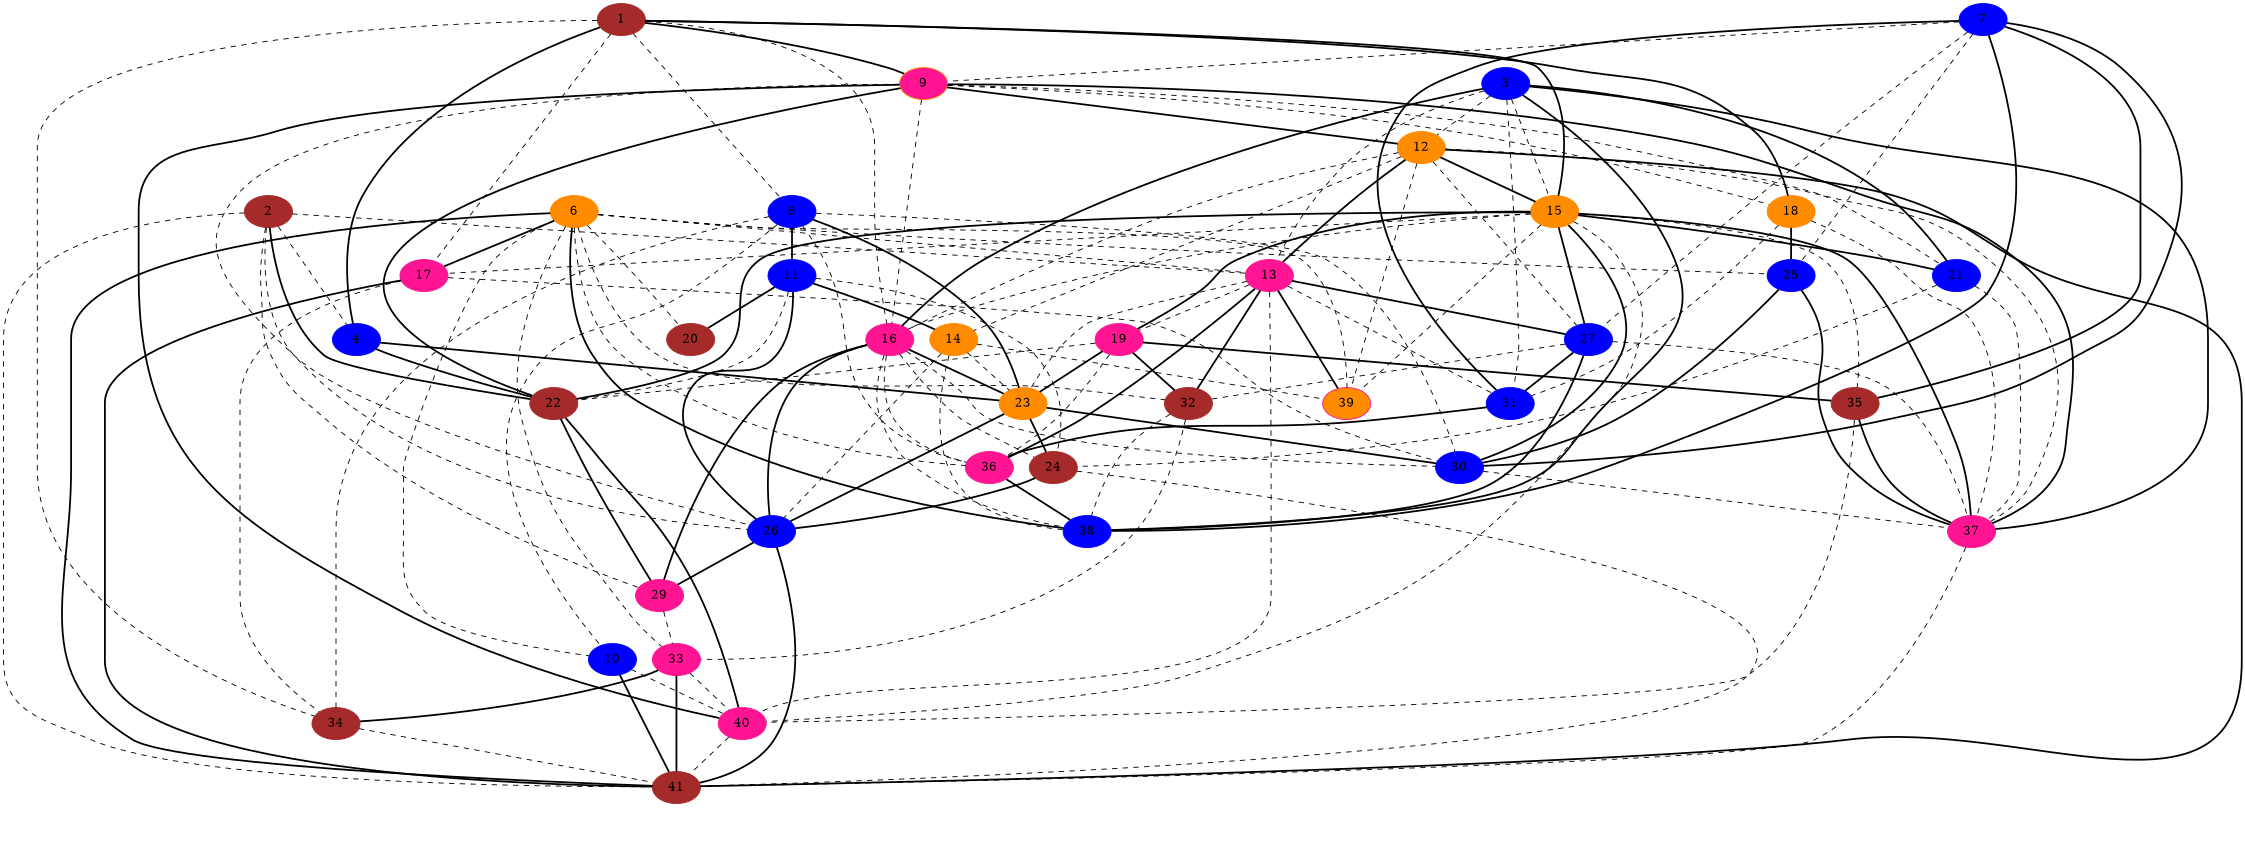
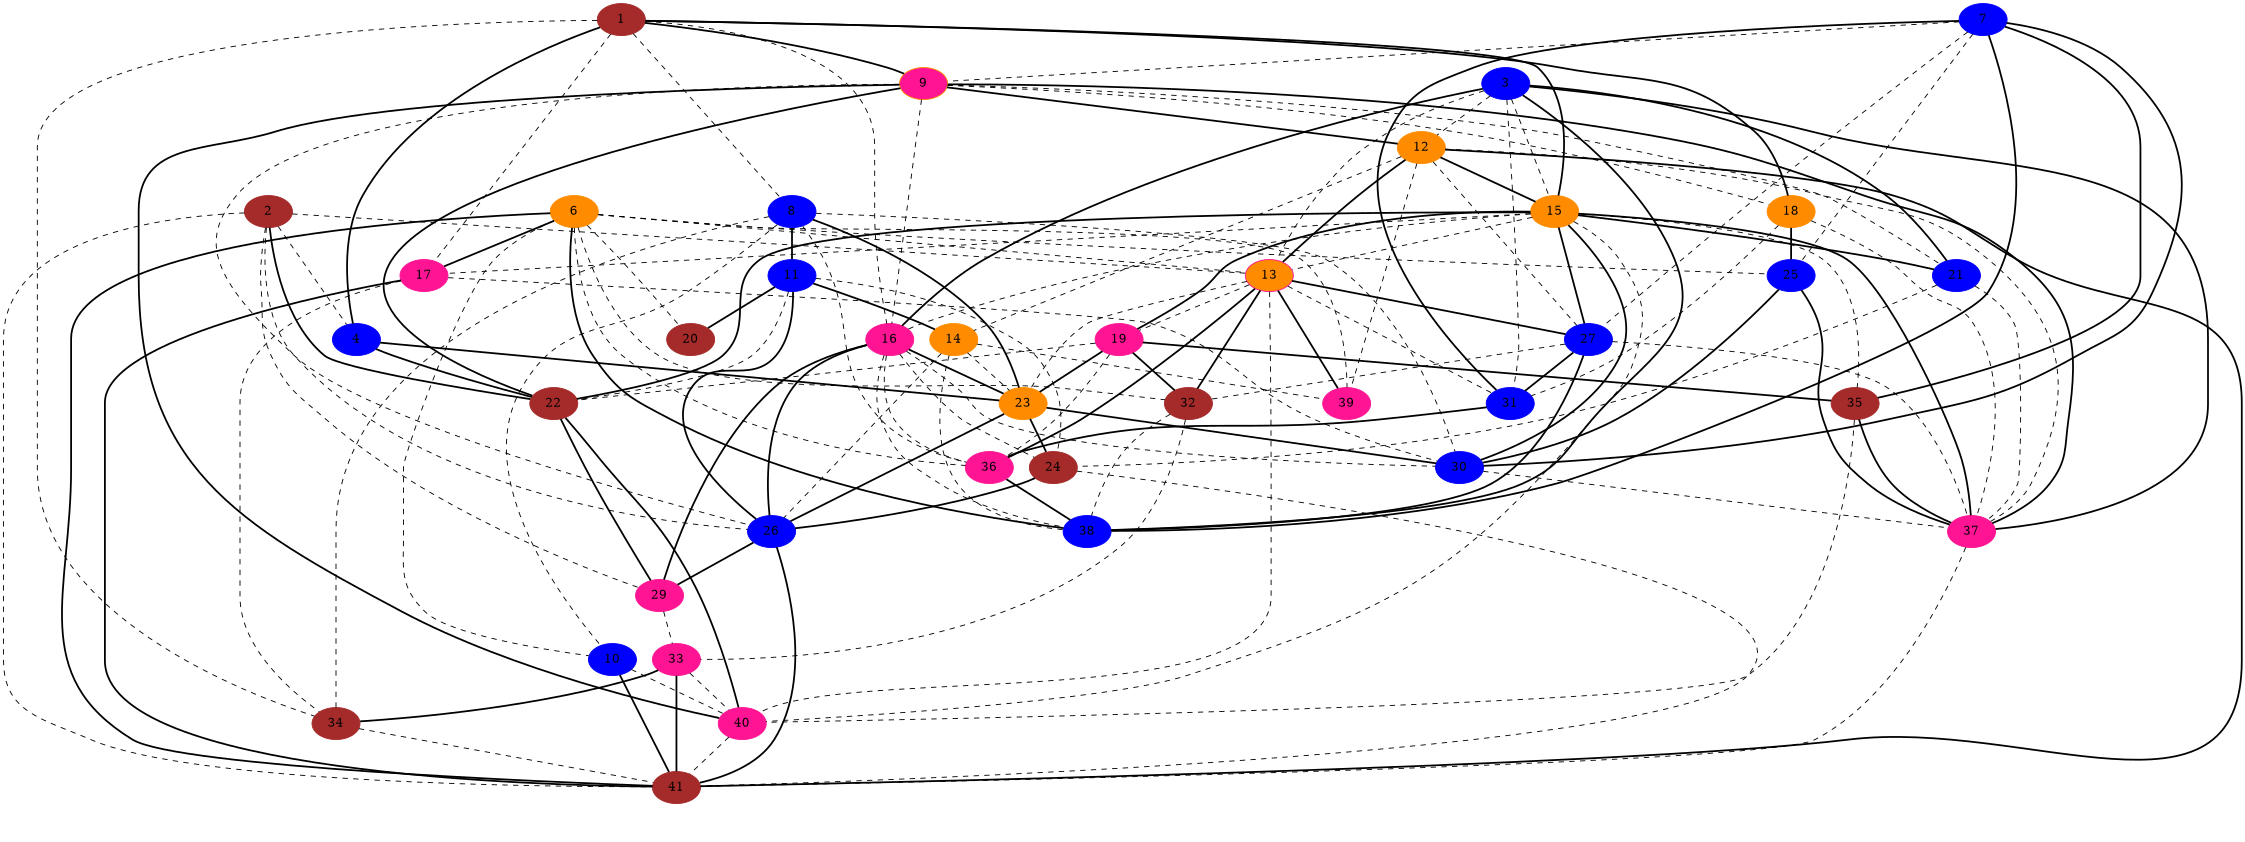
(1184, 209) -> none
(1269, 276) -> (1269, 276)
(1455, 303) -> (1412, 244)
(1347, 404) -> (1347, 404)
(531, 452) -> none
